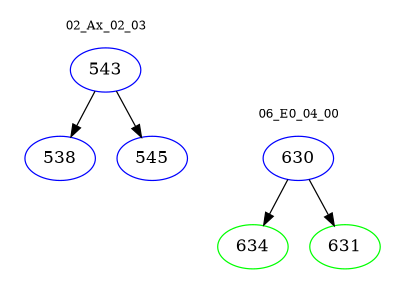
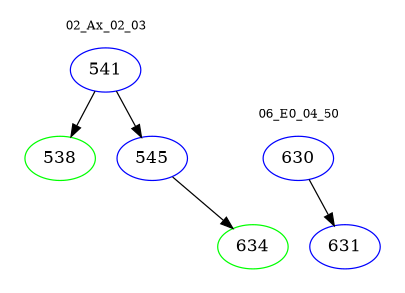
(106, 70) -> (106, 70)
(299, 115) -> (299, 115)
(60, 158) -> (60, 158)
(279, 197) -> (198, 199)
(345, 247) -> (345, 247)
